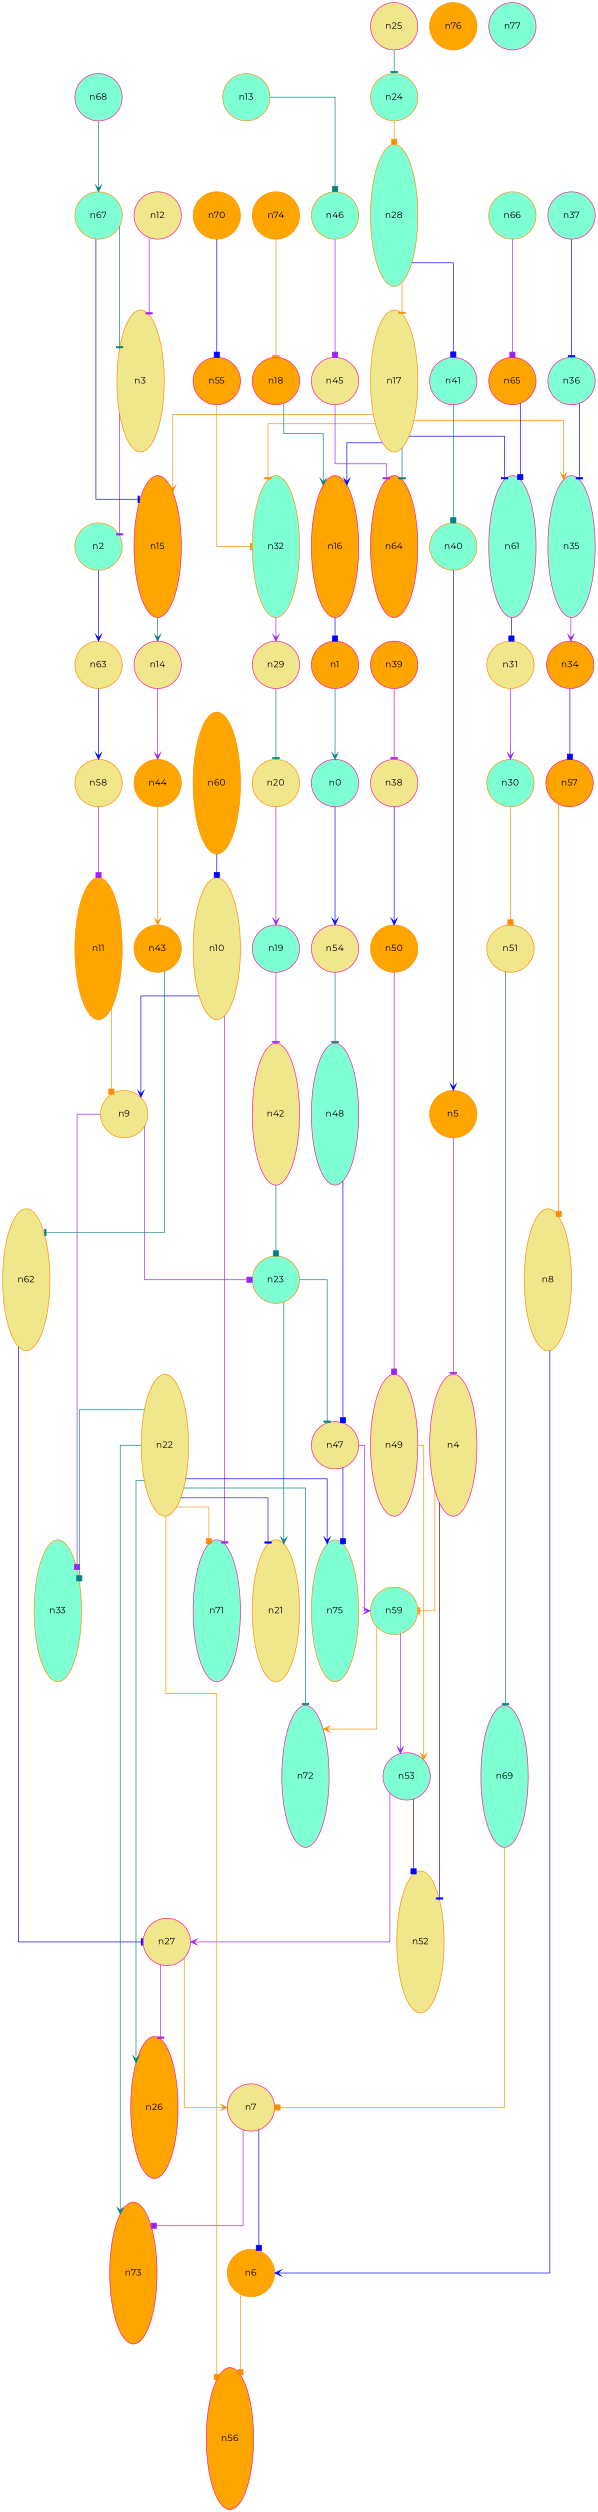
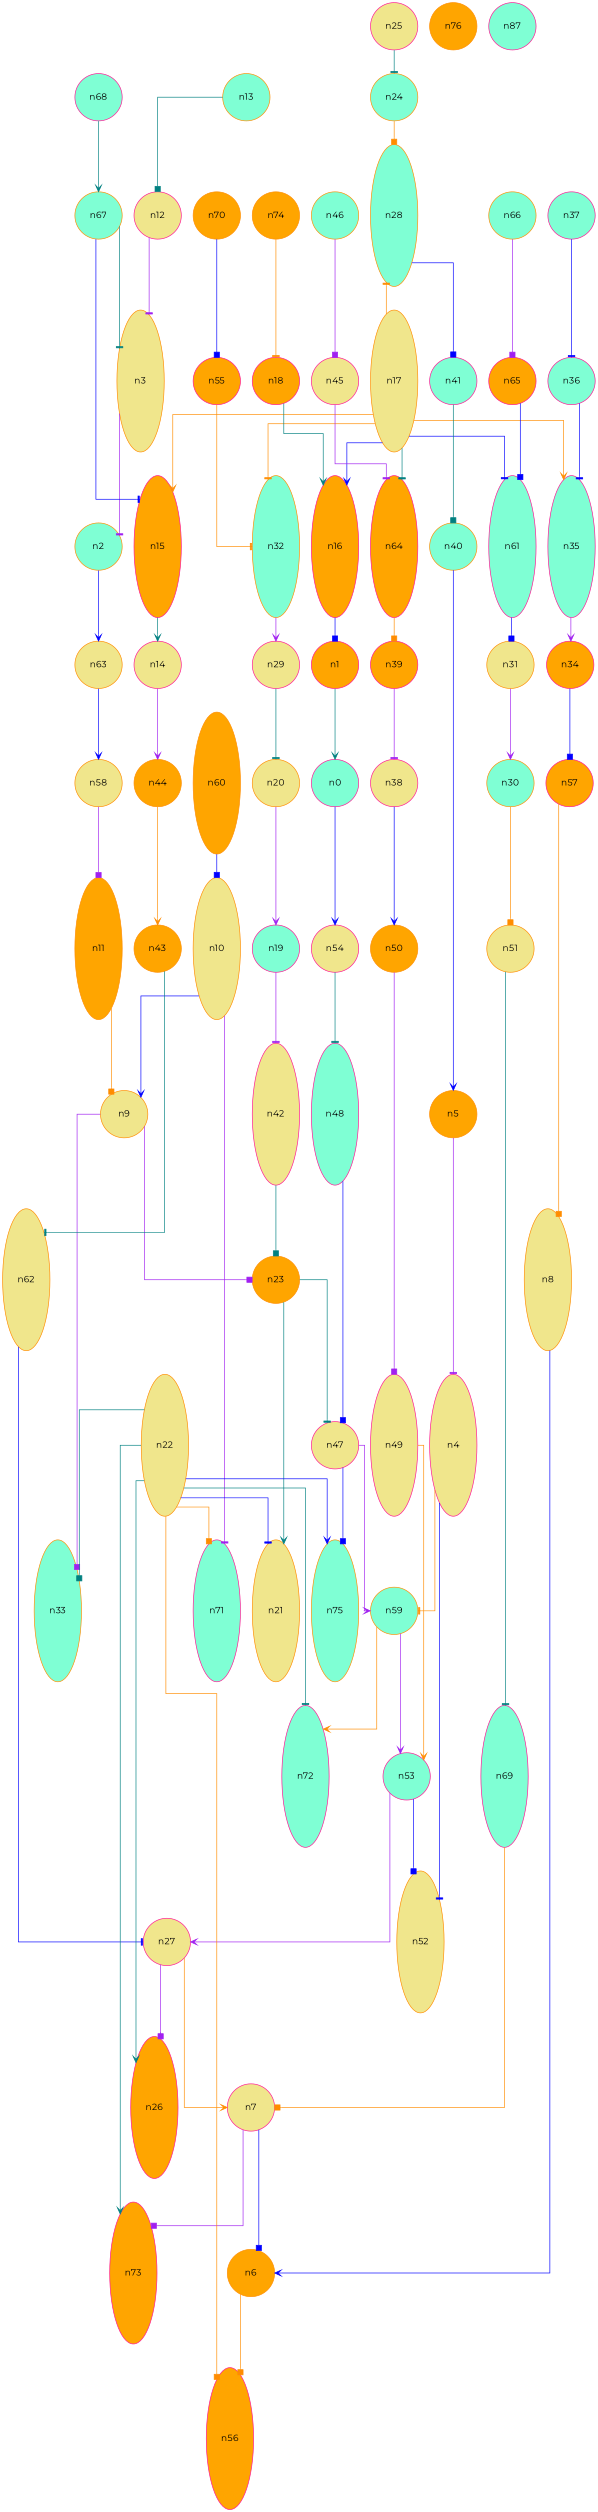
(512, 26) -> (512, 26)
(335, 109) -> (158, 109)
(402, 297) -> (386, 300)
none -> (394, 626)
(276, 1280) -> (276, 1280)
(161, 2000) -> (161, 2000)
